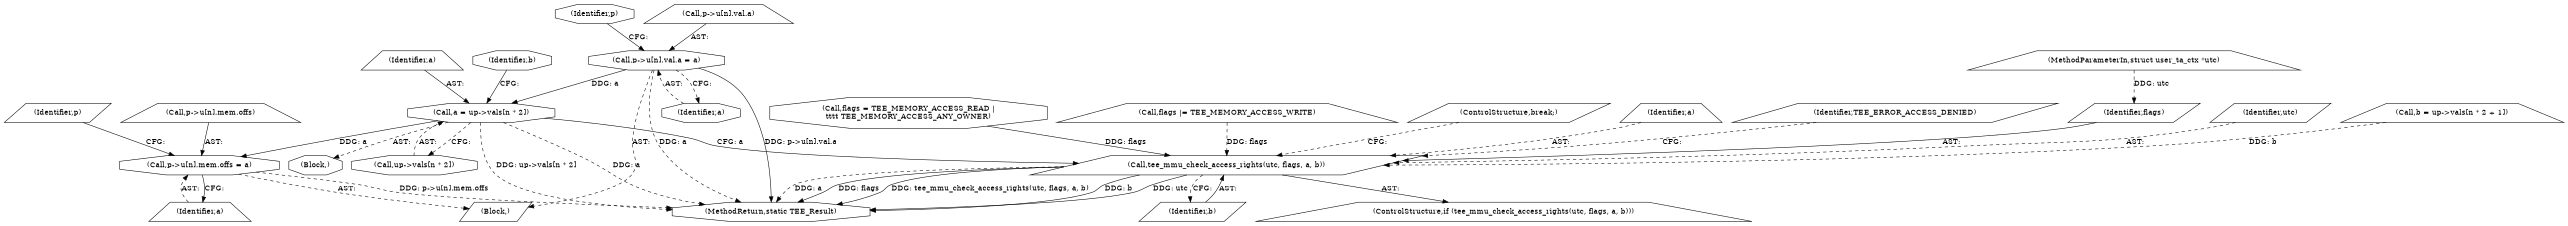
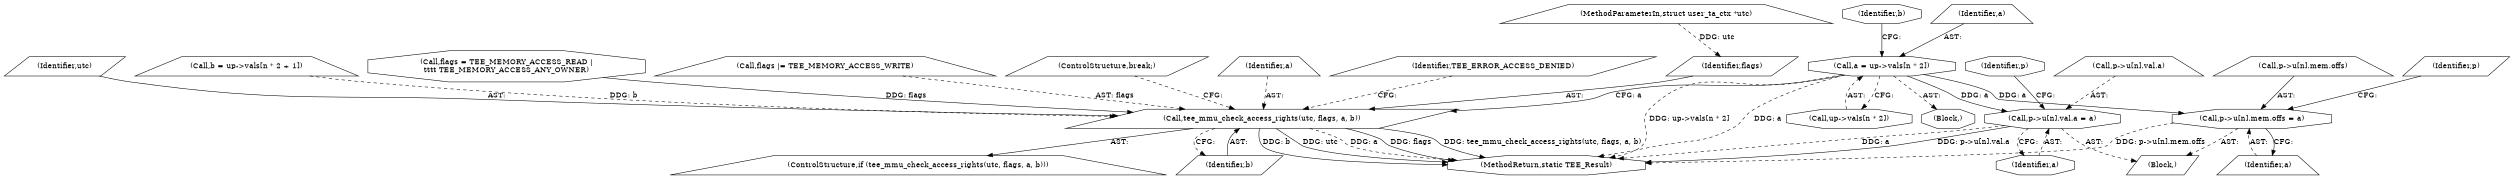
(690, 36) -> (2093, 91)
(571, 86) -> (1954, 96)
(1247, 142) -> (1115, 96)
(1818, 152) -> (605, 103)
